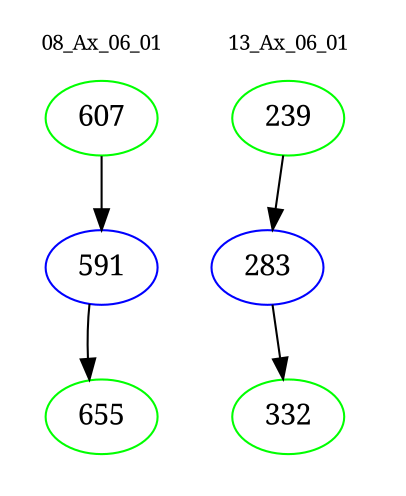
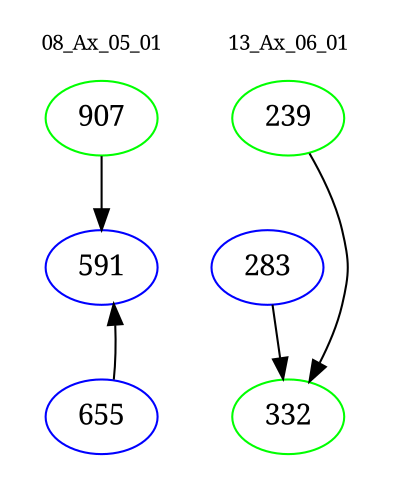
(102, 45) -> (102, 45)
(102, 118) -> (102, 118)
(279, 182) -> (347, 257)
(88, 331) -> (115, 352)
(102, 417) -> (102, 417)
